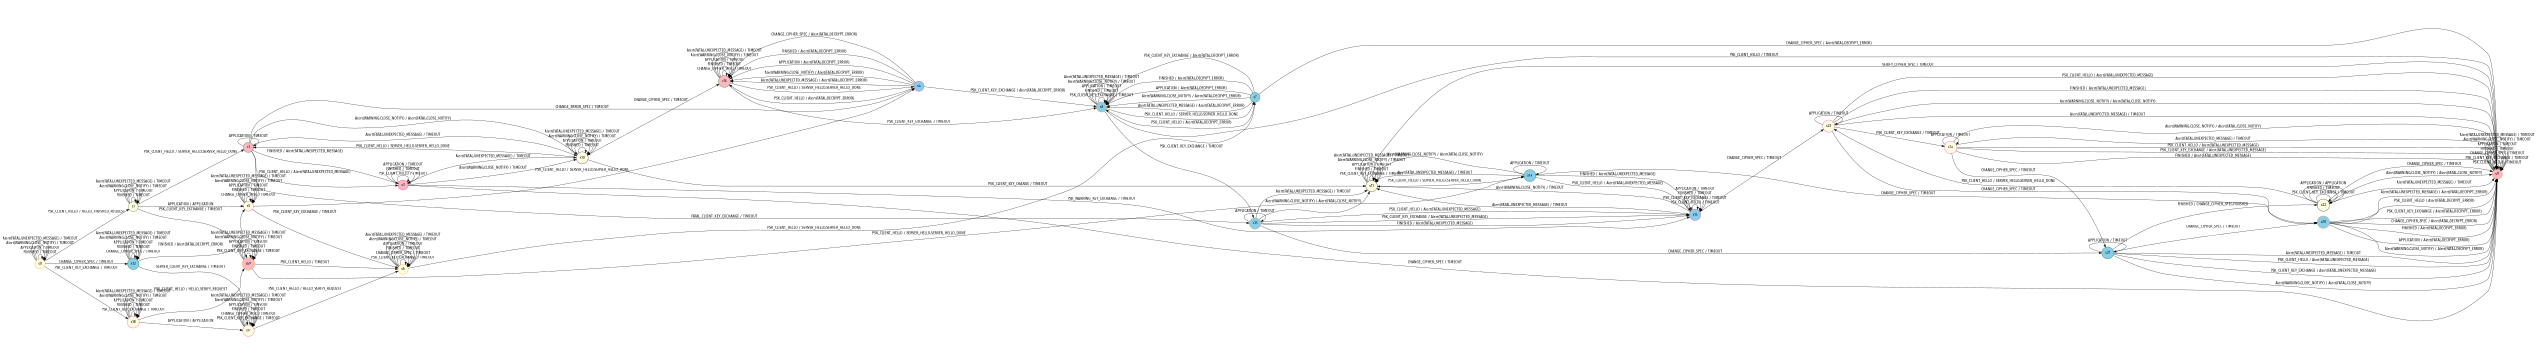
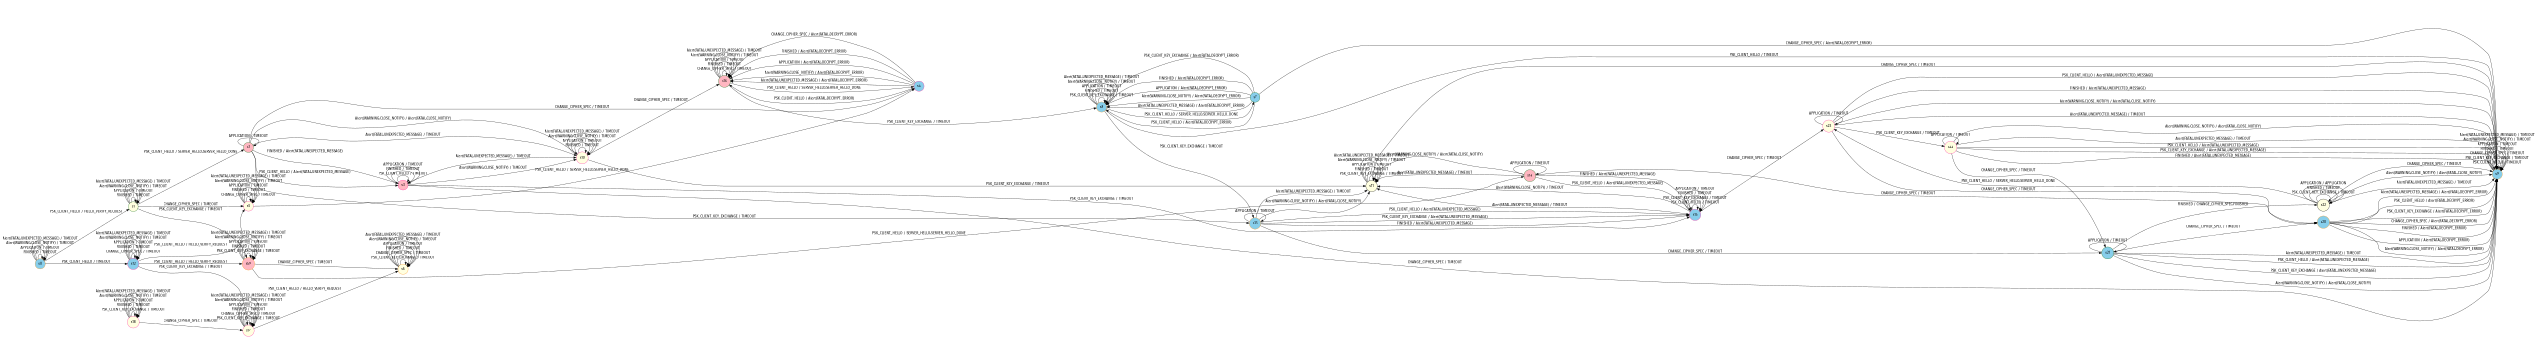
(1908, 65) -> (1908, 65)
(1009, 96) -> none
(582, 107) -> (582, 107)
(1951, 147) -> (1951, 147)
(416, 149) -> none
(582, 158) -> (582, 158)
(2497, 174) -> (2497, 174)
(1530, 176) -> (1530, 176)
(1018, 184) -> (1018, 184)
(1450, 185) -> none
(1102, 199) -> (1102, 199)
(191, 204) -> (191, 204)
(86, 212) -> (86, 212)
(724, 216) -> (724, 216)
(851, 231) -> none
(322, 243) -> none
(191, 245) -> (191, 245)
(86, 262) -> (86, 262)
(305, 262) -> (305, 262)
(40, 264) -> (40, 264)
(133, 264) -> (133, 264)
(191, 267) -> (191, 267)
(85, 292) -> none
(201, 310) -> (189, 264)
(191, 321) -> (191, 321)
